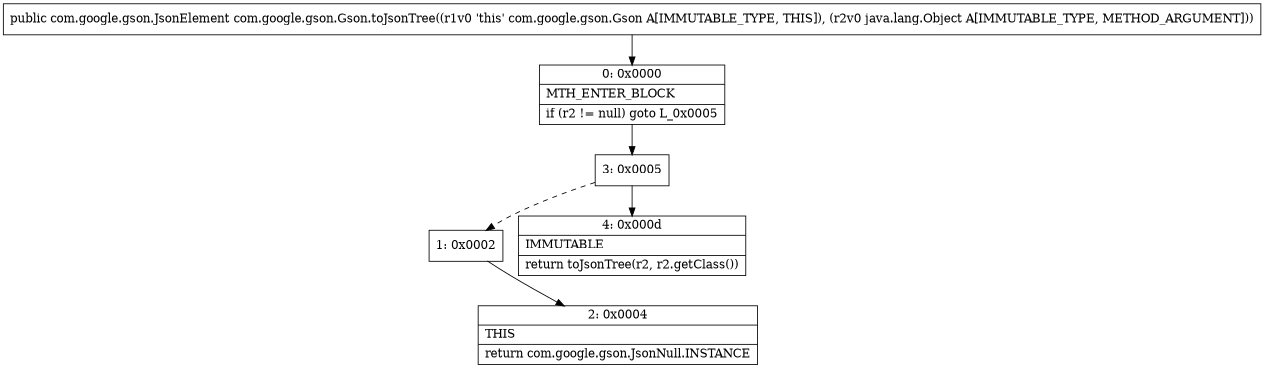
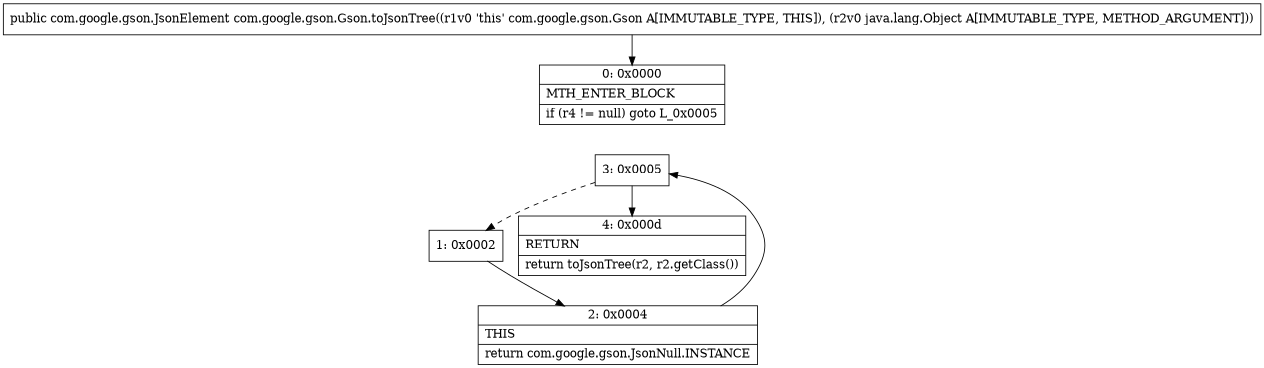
(632, 114) -> (632, 114)
(632, 135) -> (759, 225)
(565, 245) -> (552, 245)
